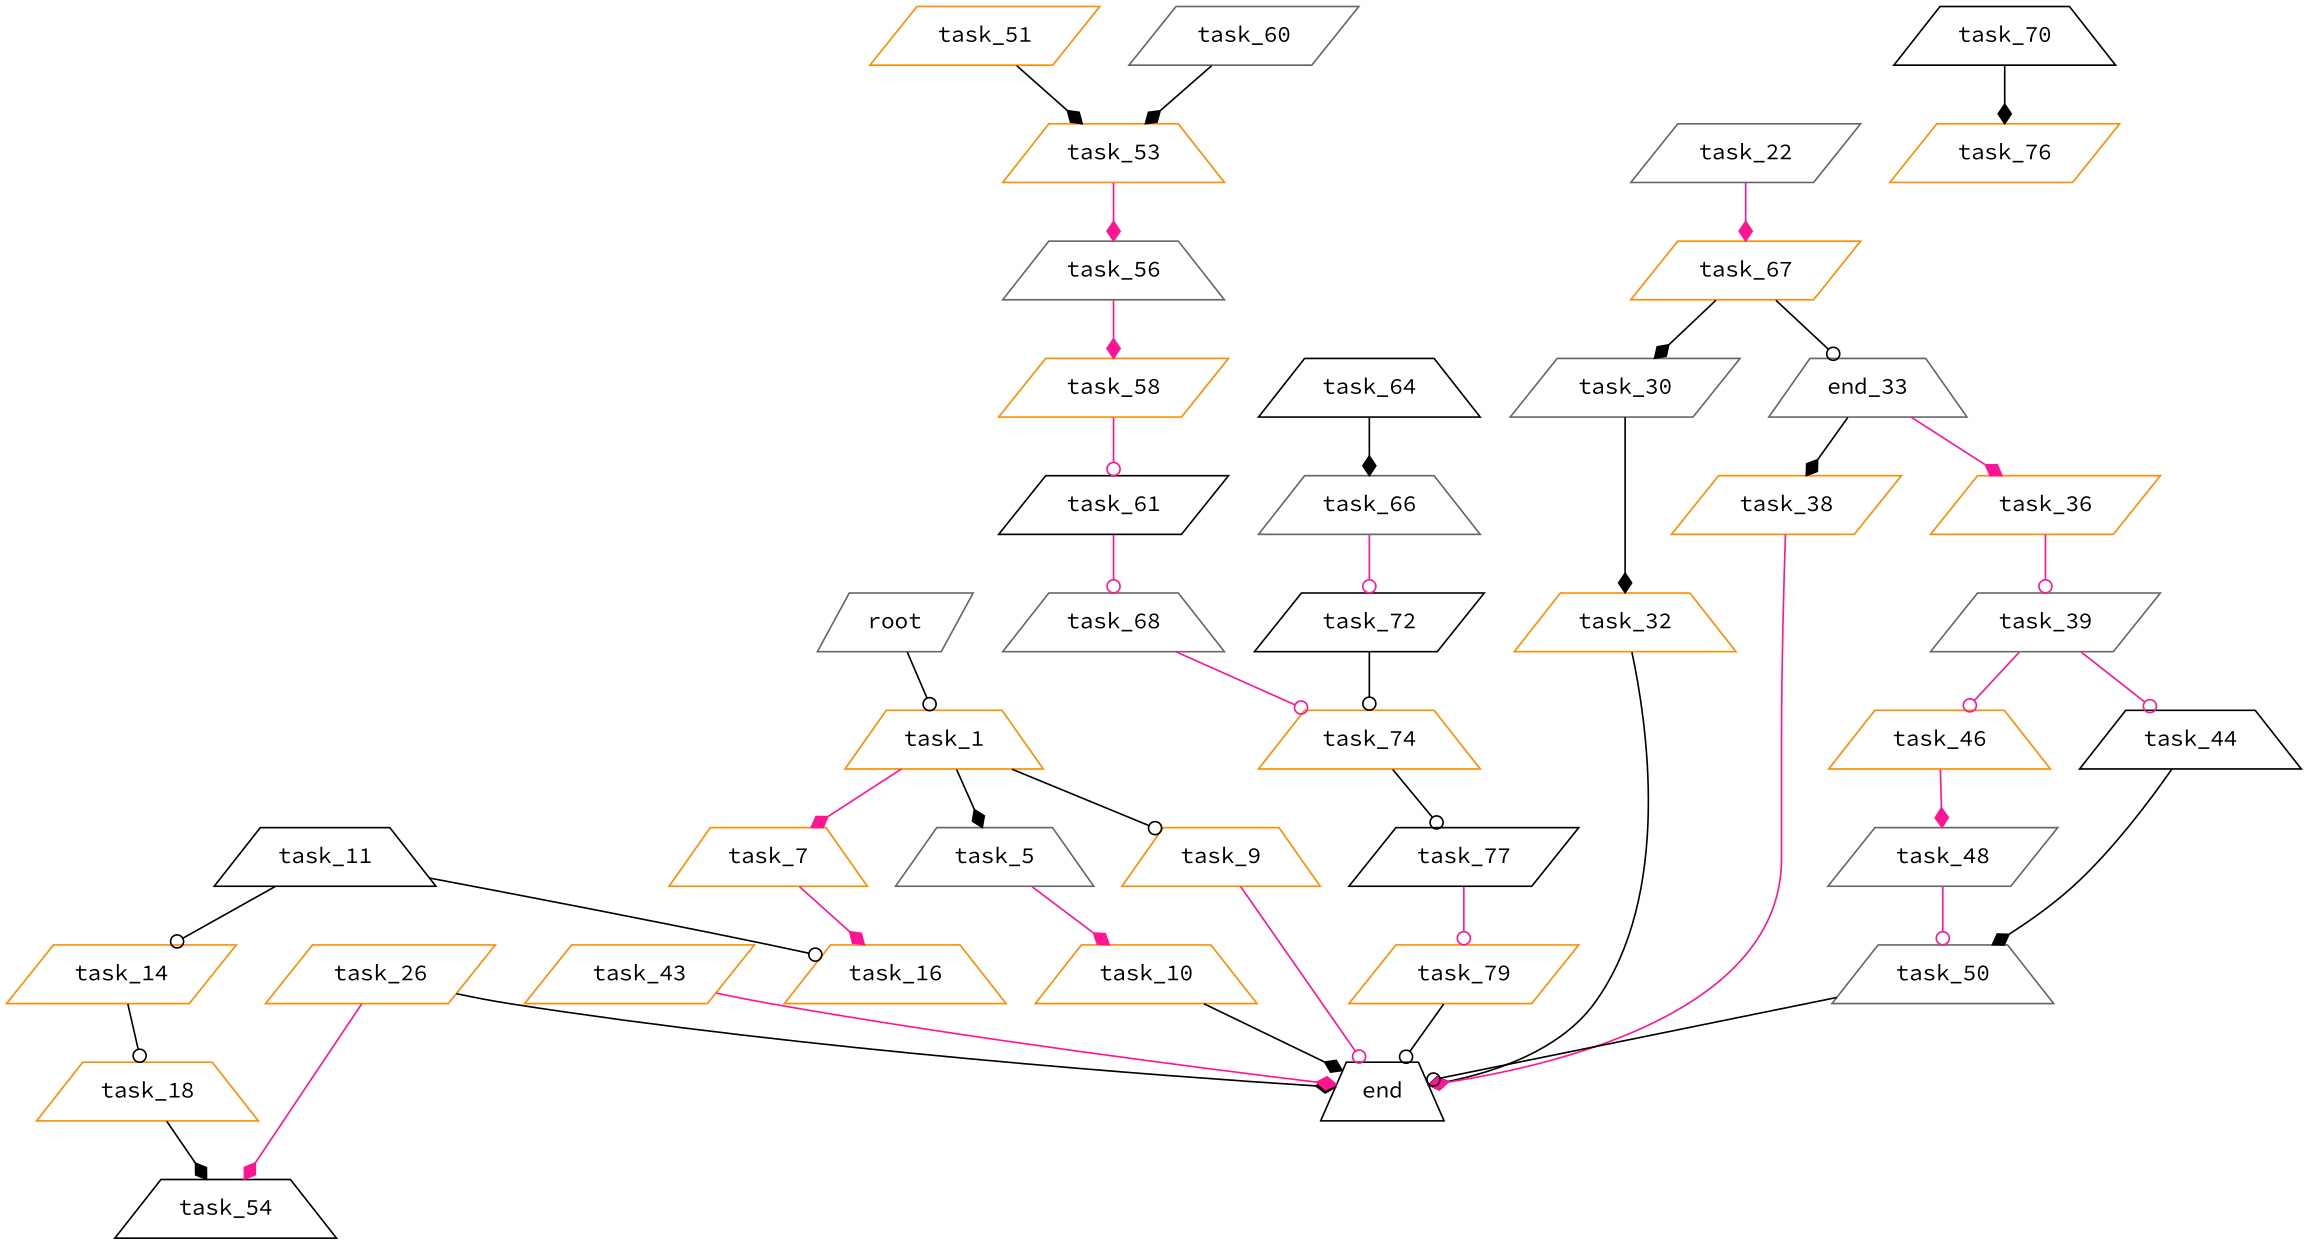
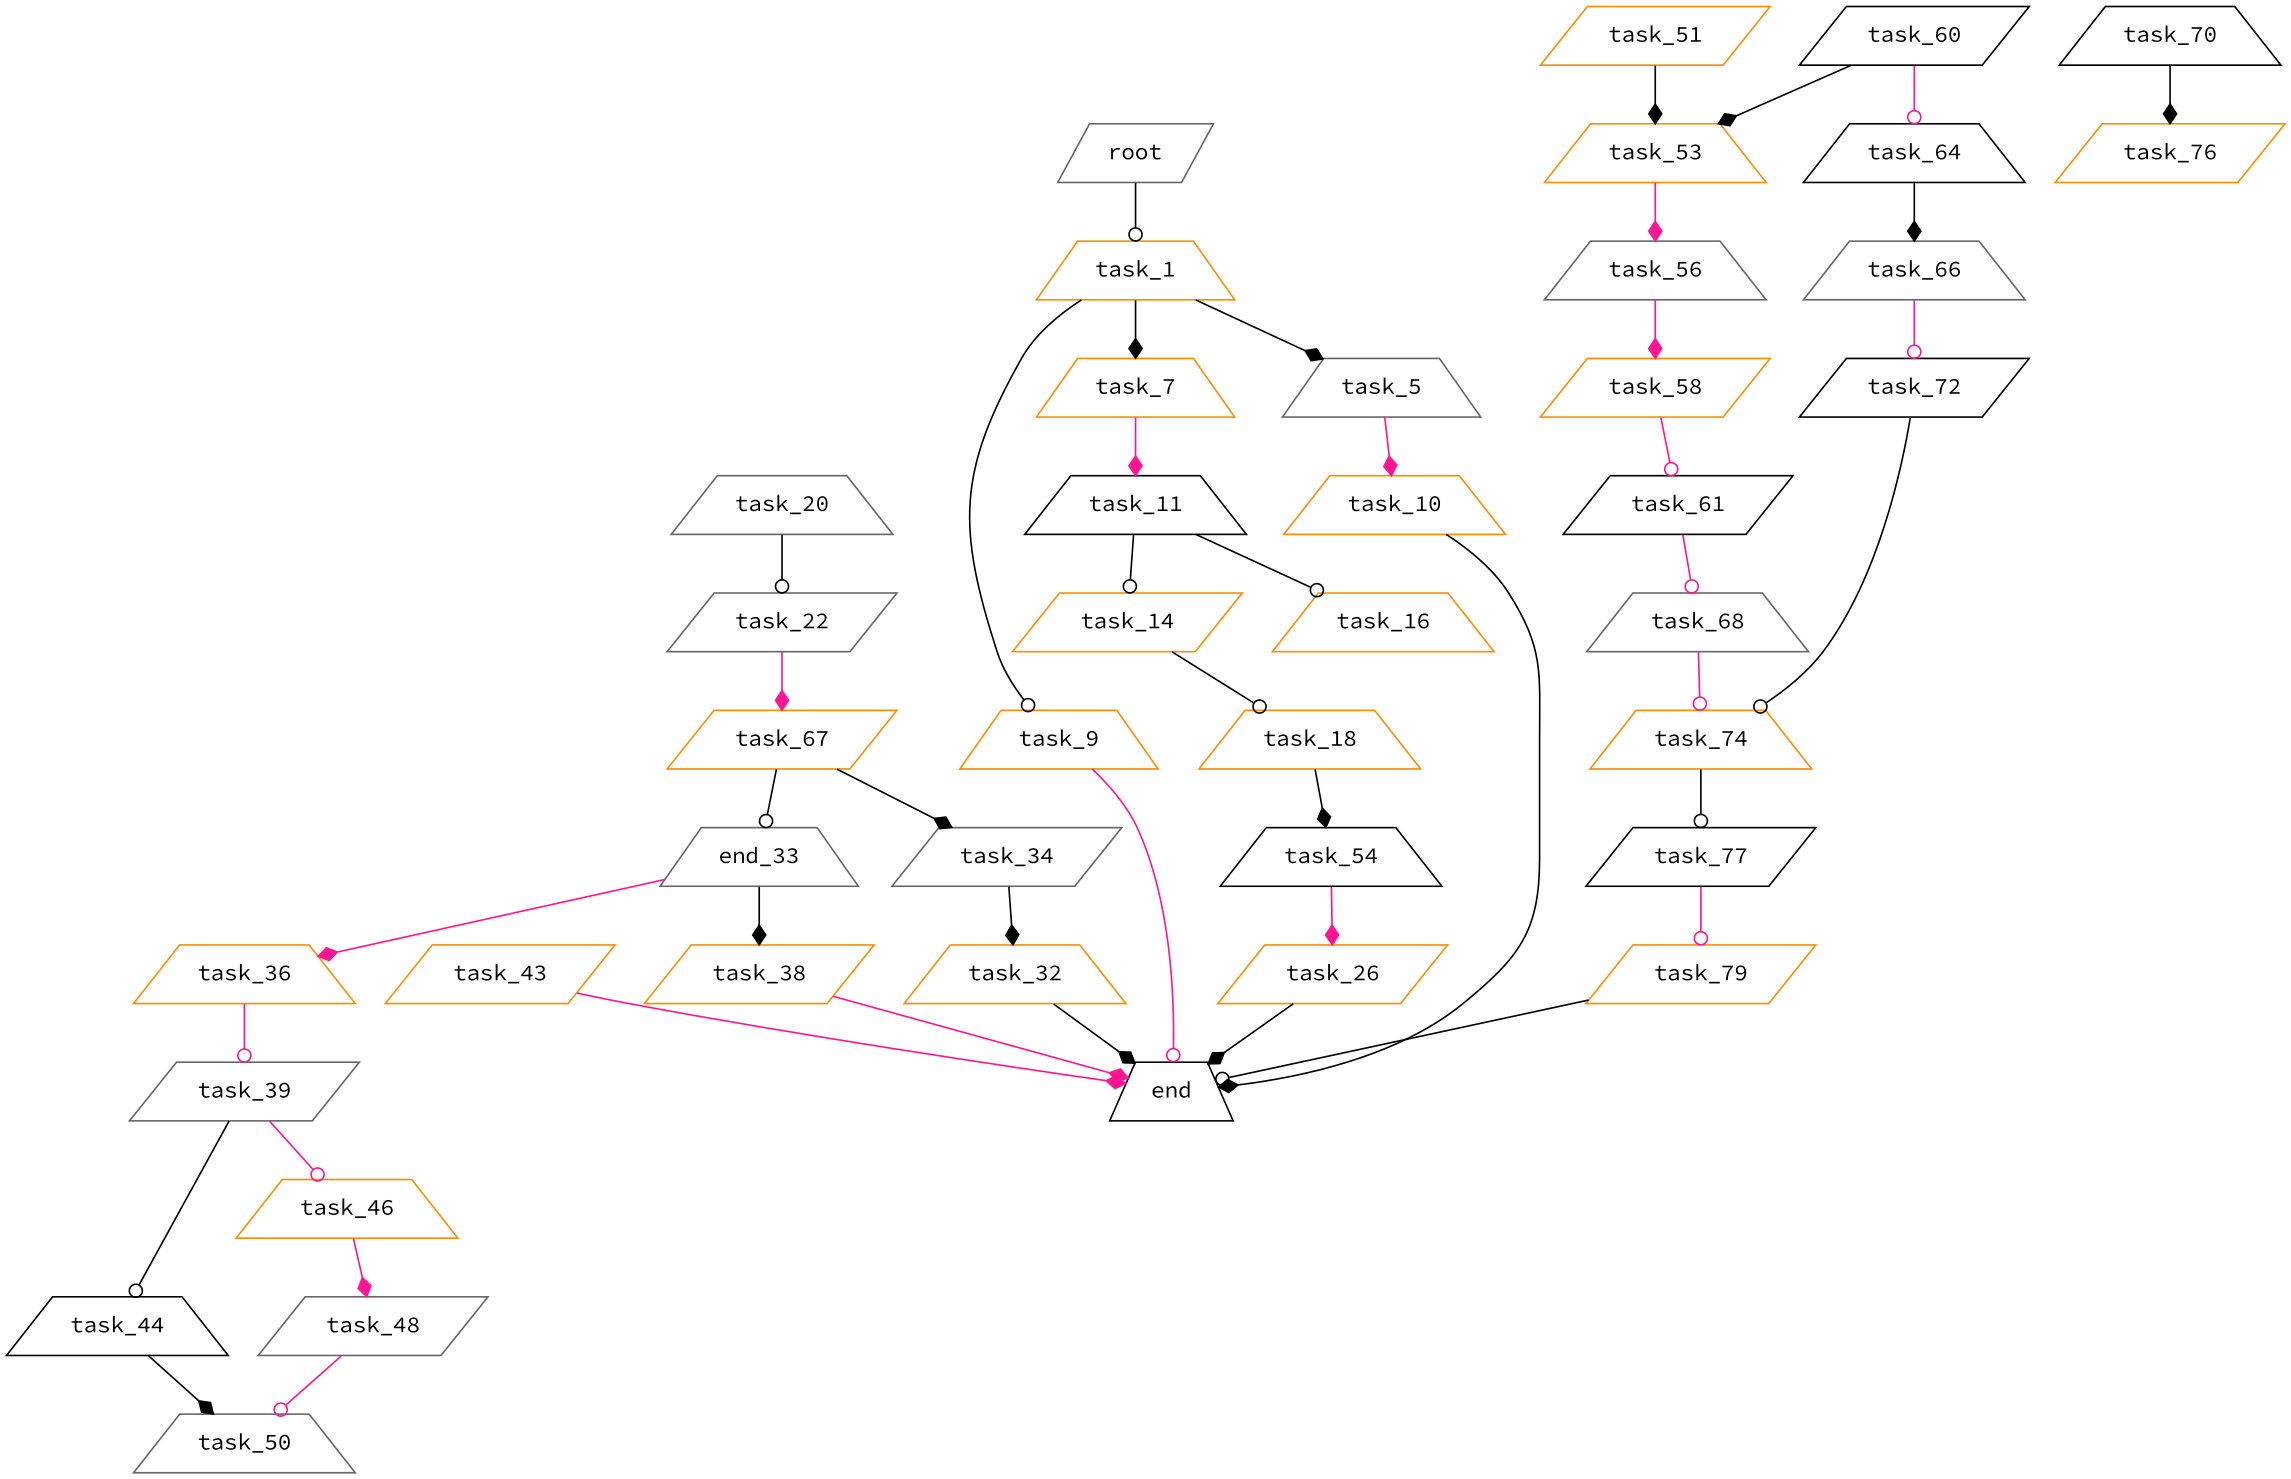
(1244, 36) -> (1914, 36)
none -> (1914, 88)
(1625, 388) -> (1007, 857)
none -> (782, 505)
(2045, 505) -> (244, 974)
(2113, 677) -> (184, 1203)
(865, 793) -> (1136, 319)
(825, 909) -> (1136, 437)
(1648, 1036) -> none
(309, 1083) -> (1332, 906)
